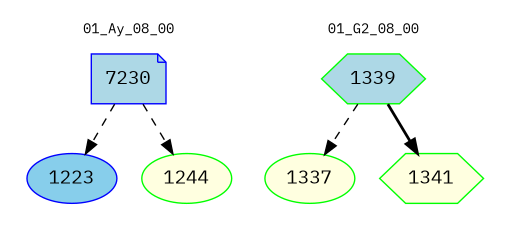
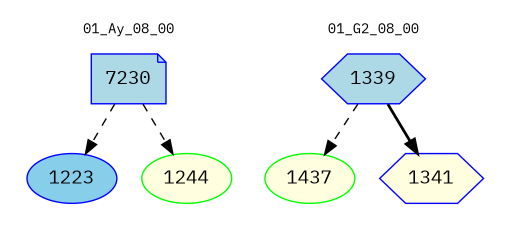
(374, 79) -> (374, 79)
(310, 178) -> (310, 178)
(432, 178) -> (432, 178)
